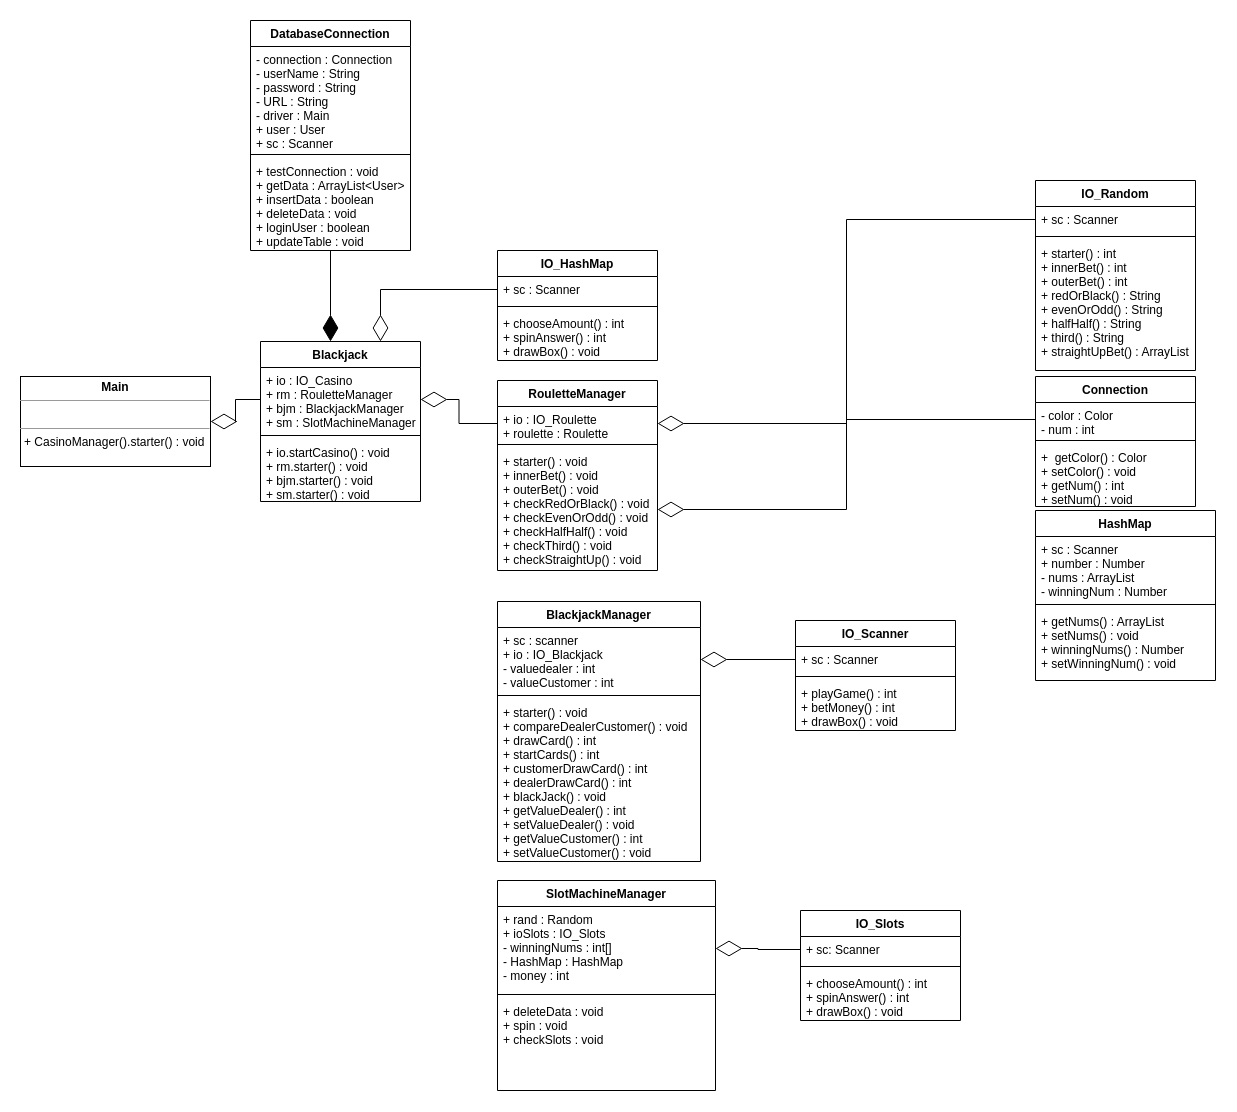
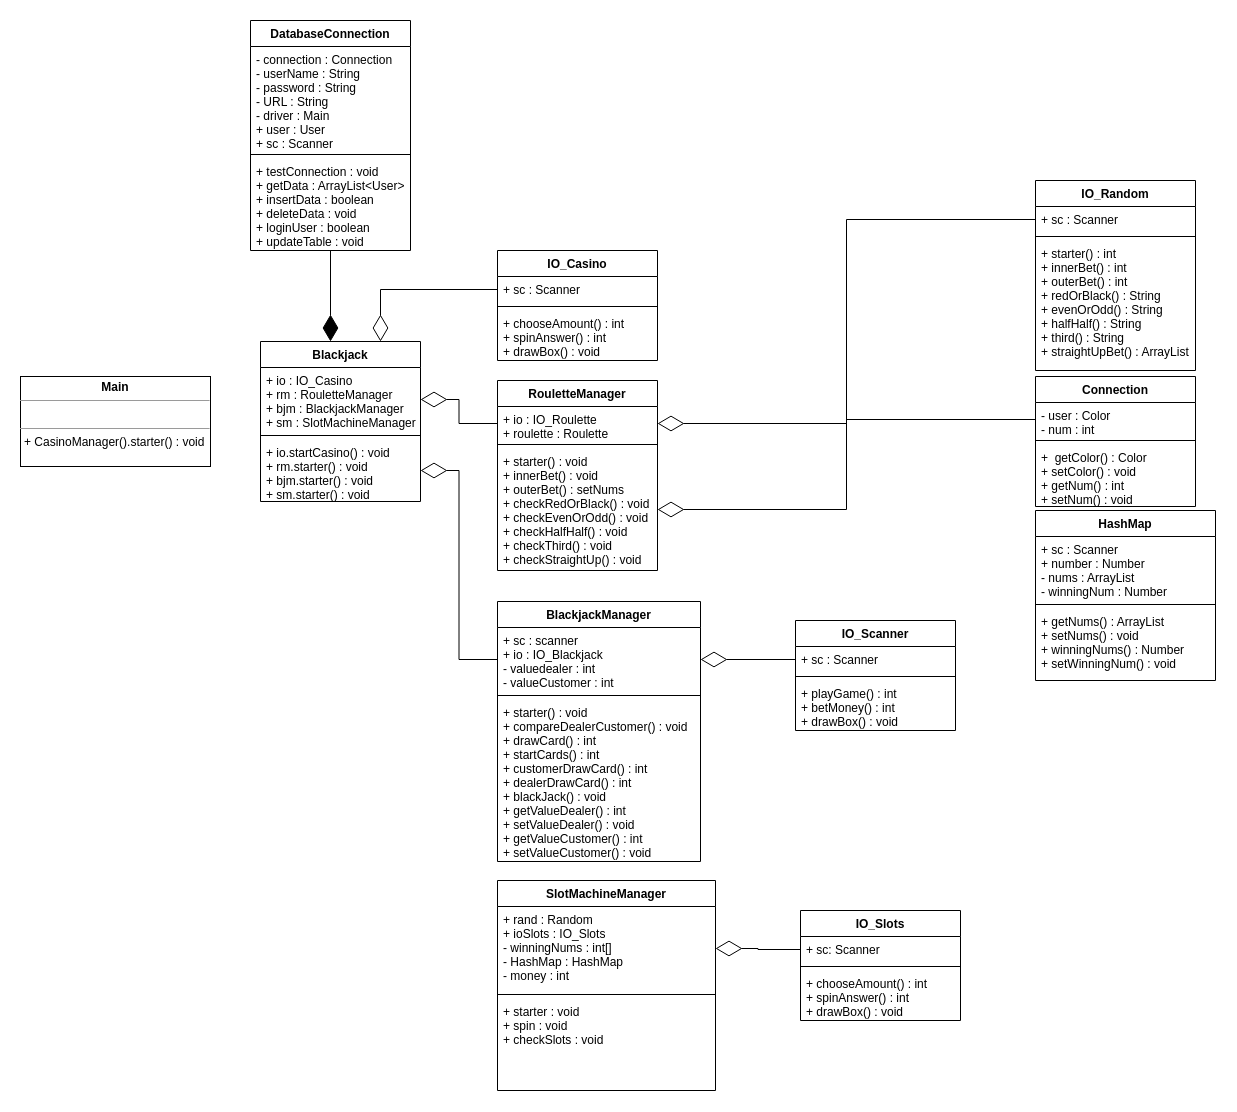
(577, 264) -> (577, 264)
(236, 400) -> none
(1082, 416) -> (1080, 416)
(556, 462) -> (556, 462)
none -> (459, 578)
(557, 1012) -> (549, 1012)
